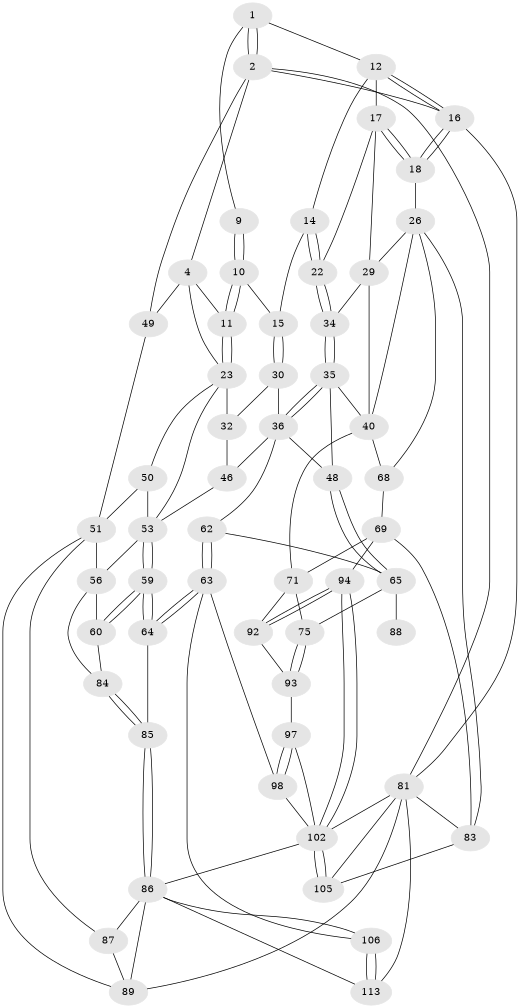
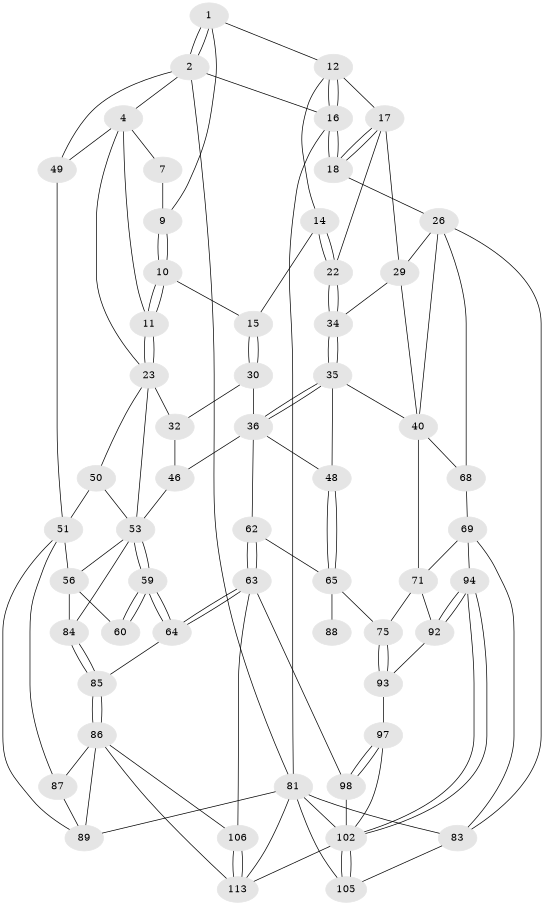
none -> (163, 170)
(100, 658) -> (103, 581)
(232, 864) -> (292, 864)
